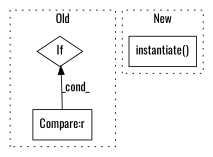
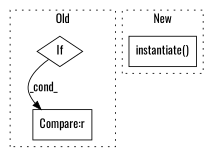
(62, 92) -> (30, 79)
